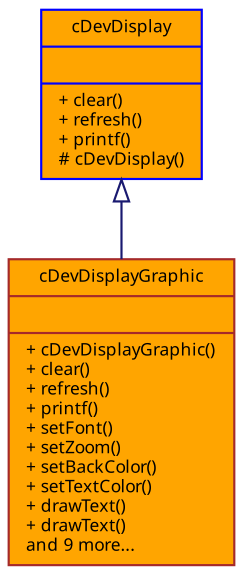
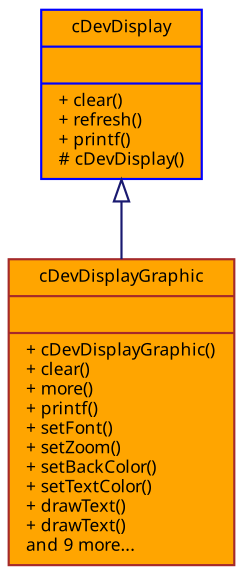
(68, 389) -> (60, 389)
